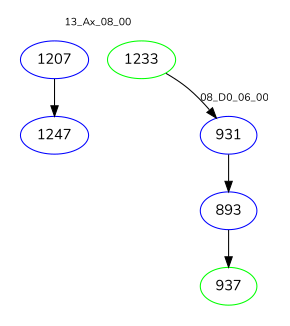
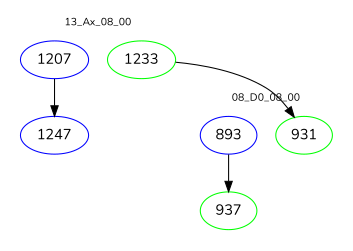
(235, 98) -> (266, 98)
(229, 135) -> (304, 135)
(229, 168) -> none
